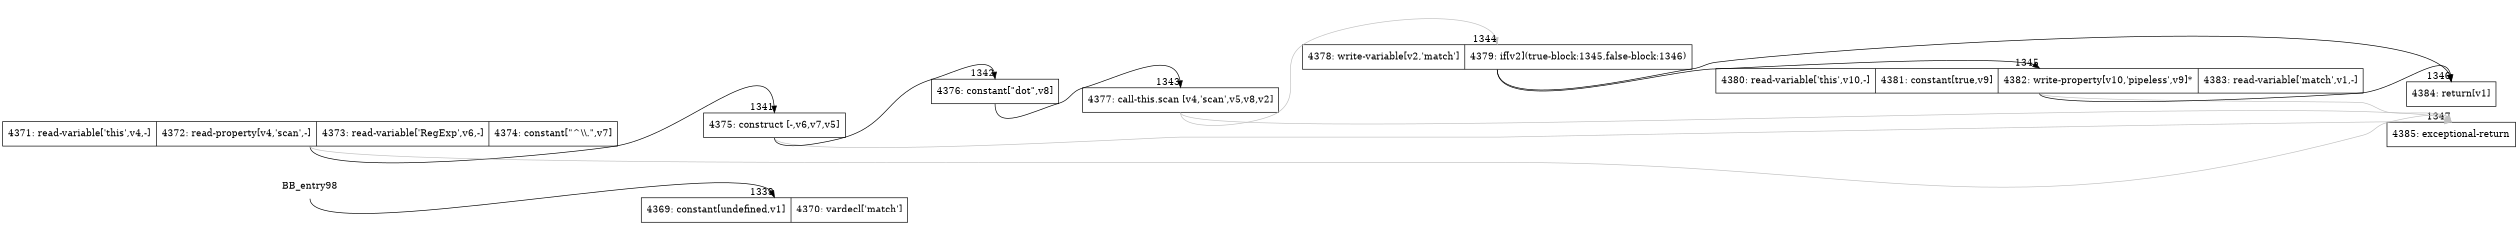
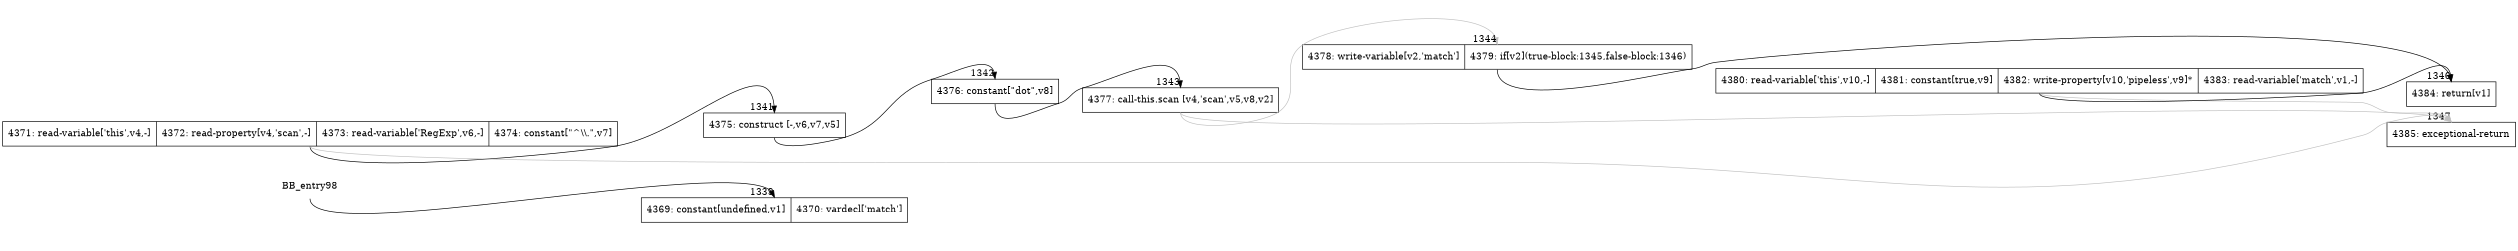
(1760, 67) -> none
(1609, 135) -> none
